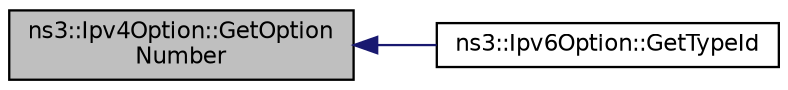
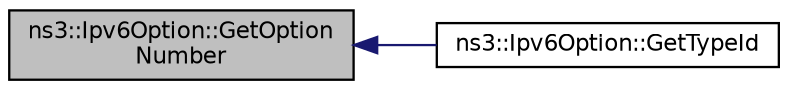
(181, 45) -> (181, 45)
